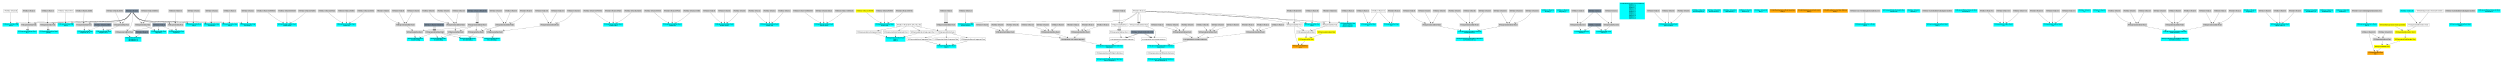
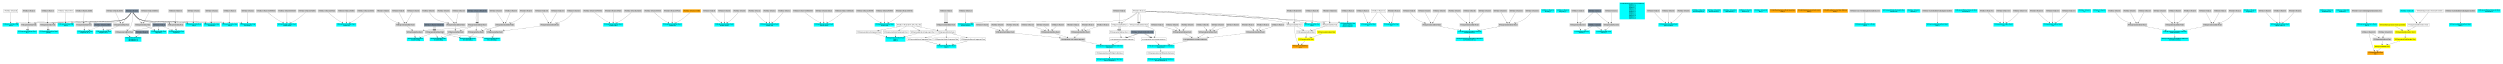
(692, 11) -> (692, 11)
(865, 11) -> (865, 11)
(2311, 11) -> none
